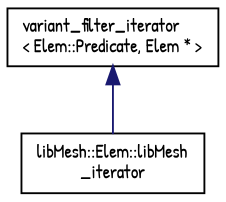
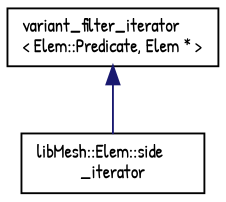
(113, 163) -> (113, 163)
